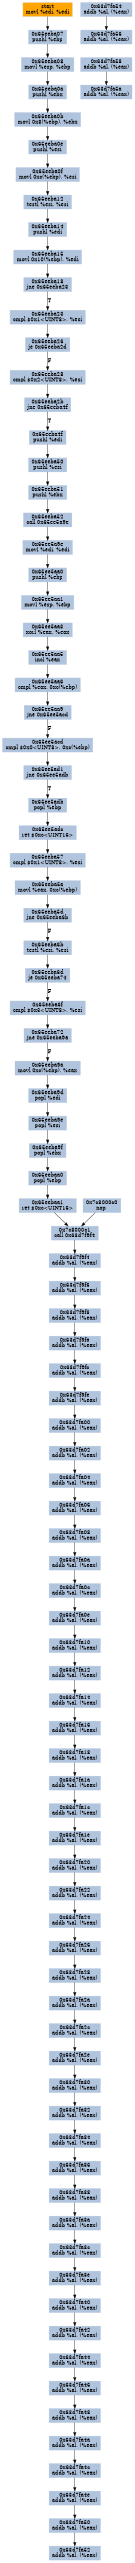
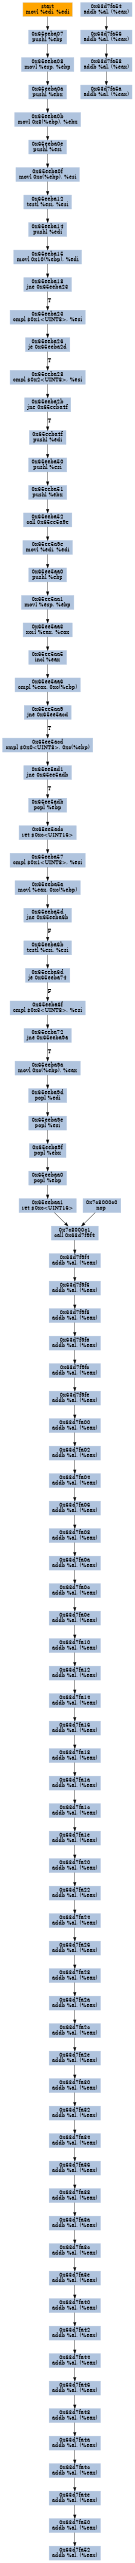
none -> (106, 49)
(50, 361) -> (50, 361)
(50, 729) -> (50, 729)
(50, 1052) -> (50, 1052)
